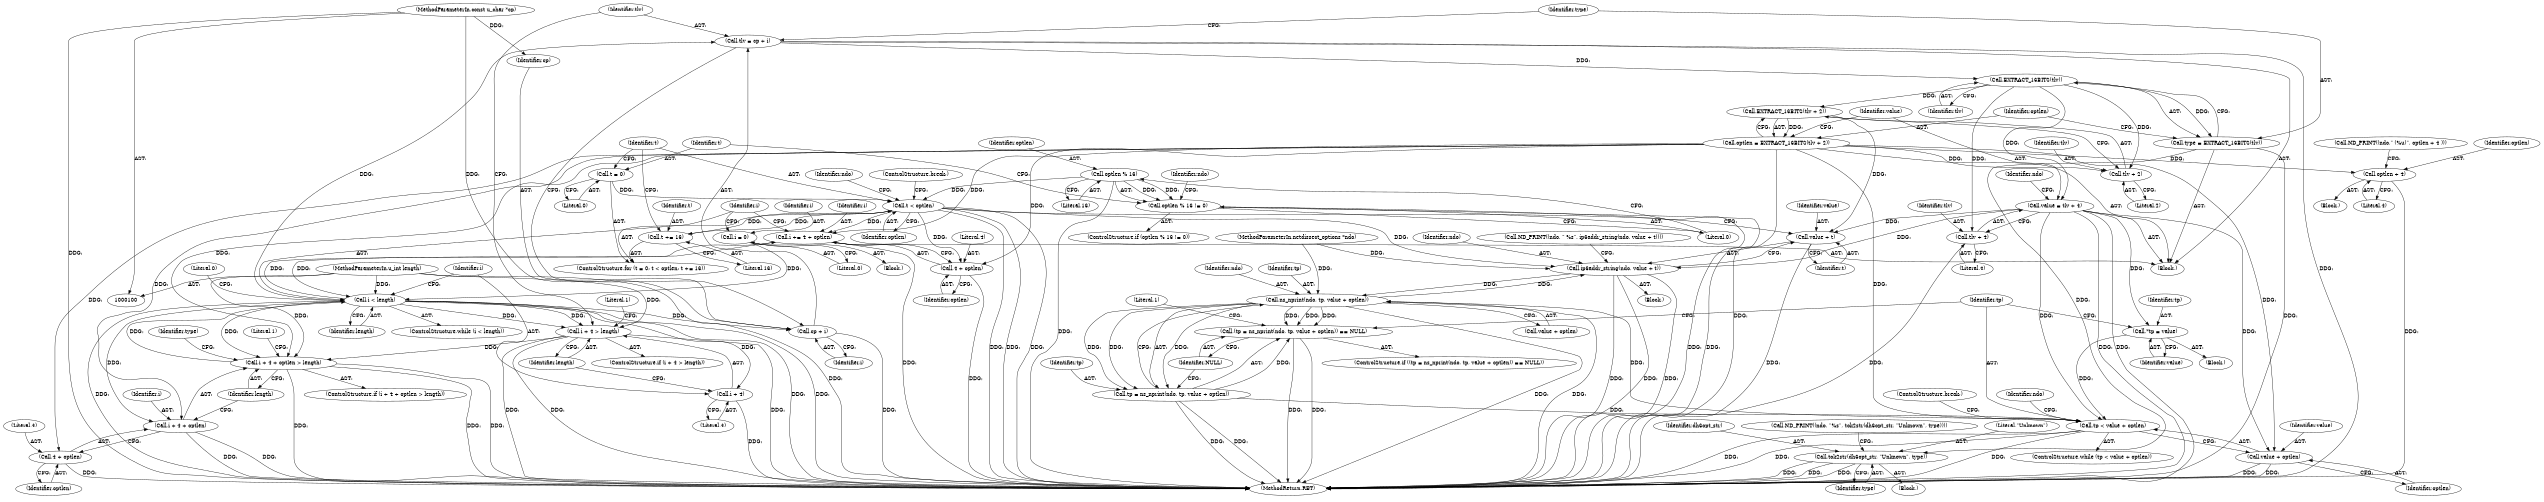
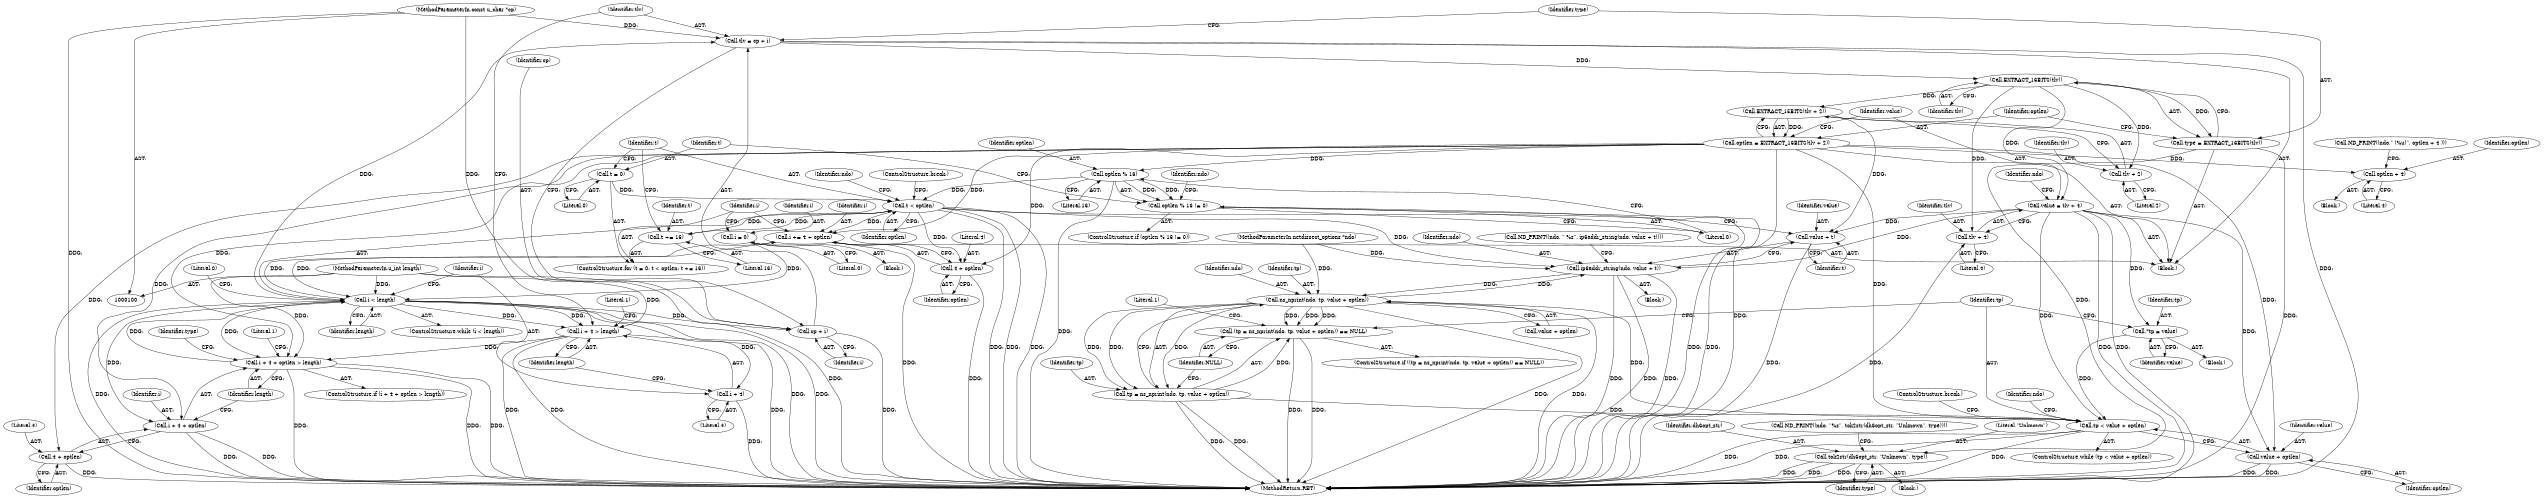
(498, 35) -> (613, 26)
(1785, 112) -> (1785, 112)
(1966, 165) -> (1409, 152)
(657, 363) -> none
(2320, 476) -> none
